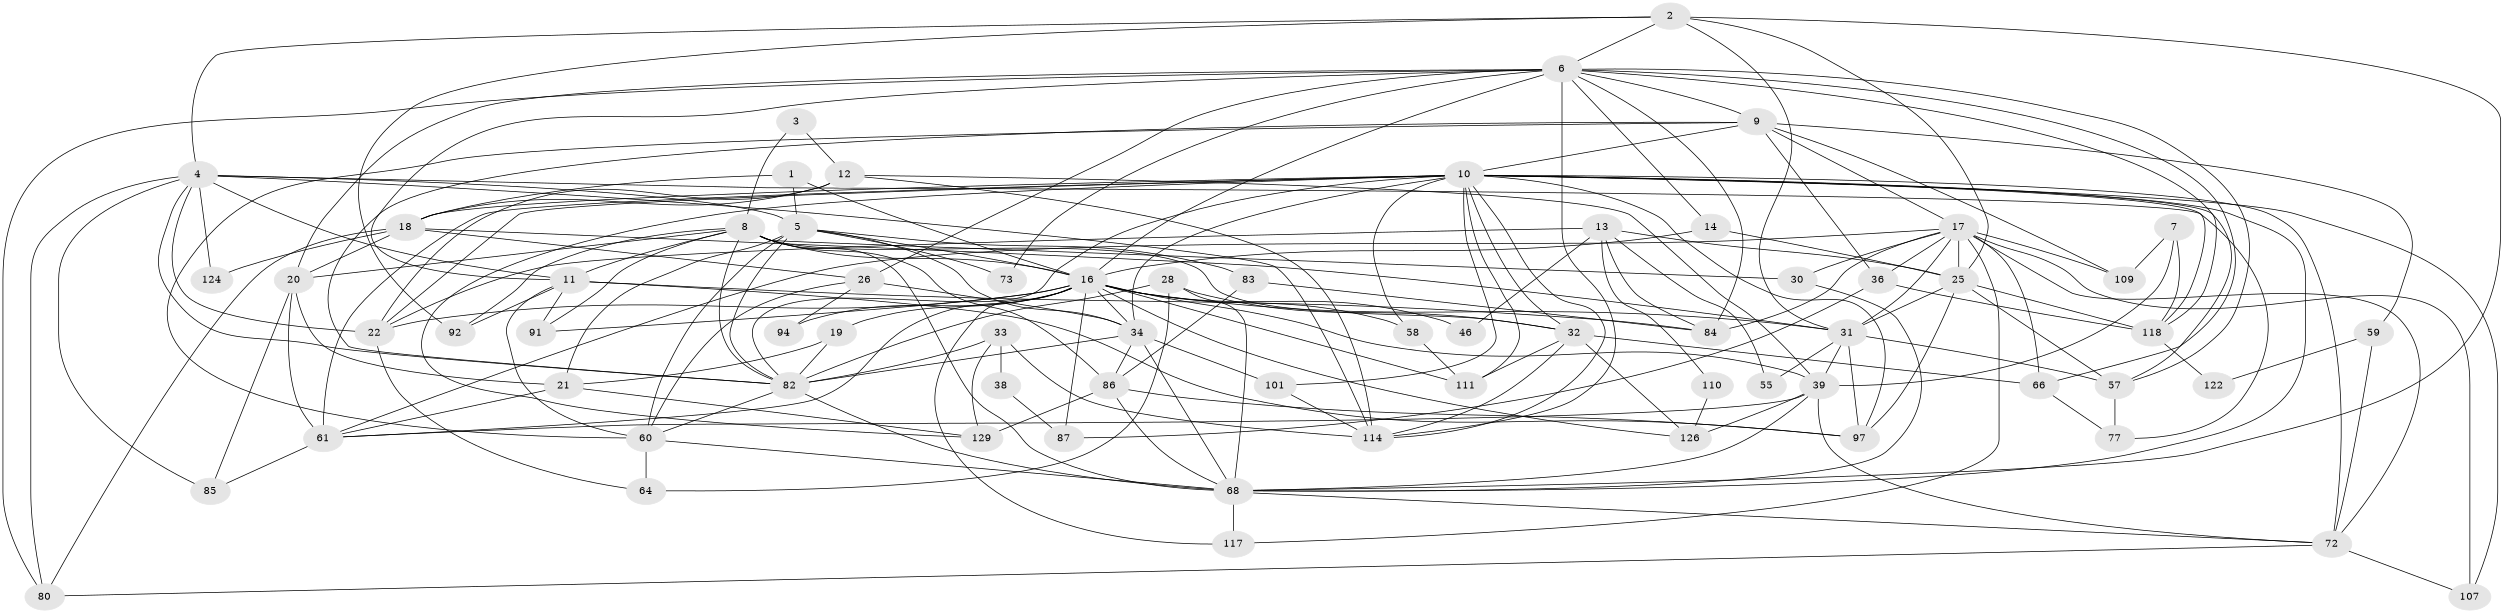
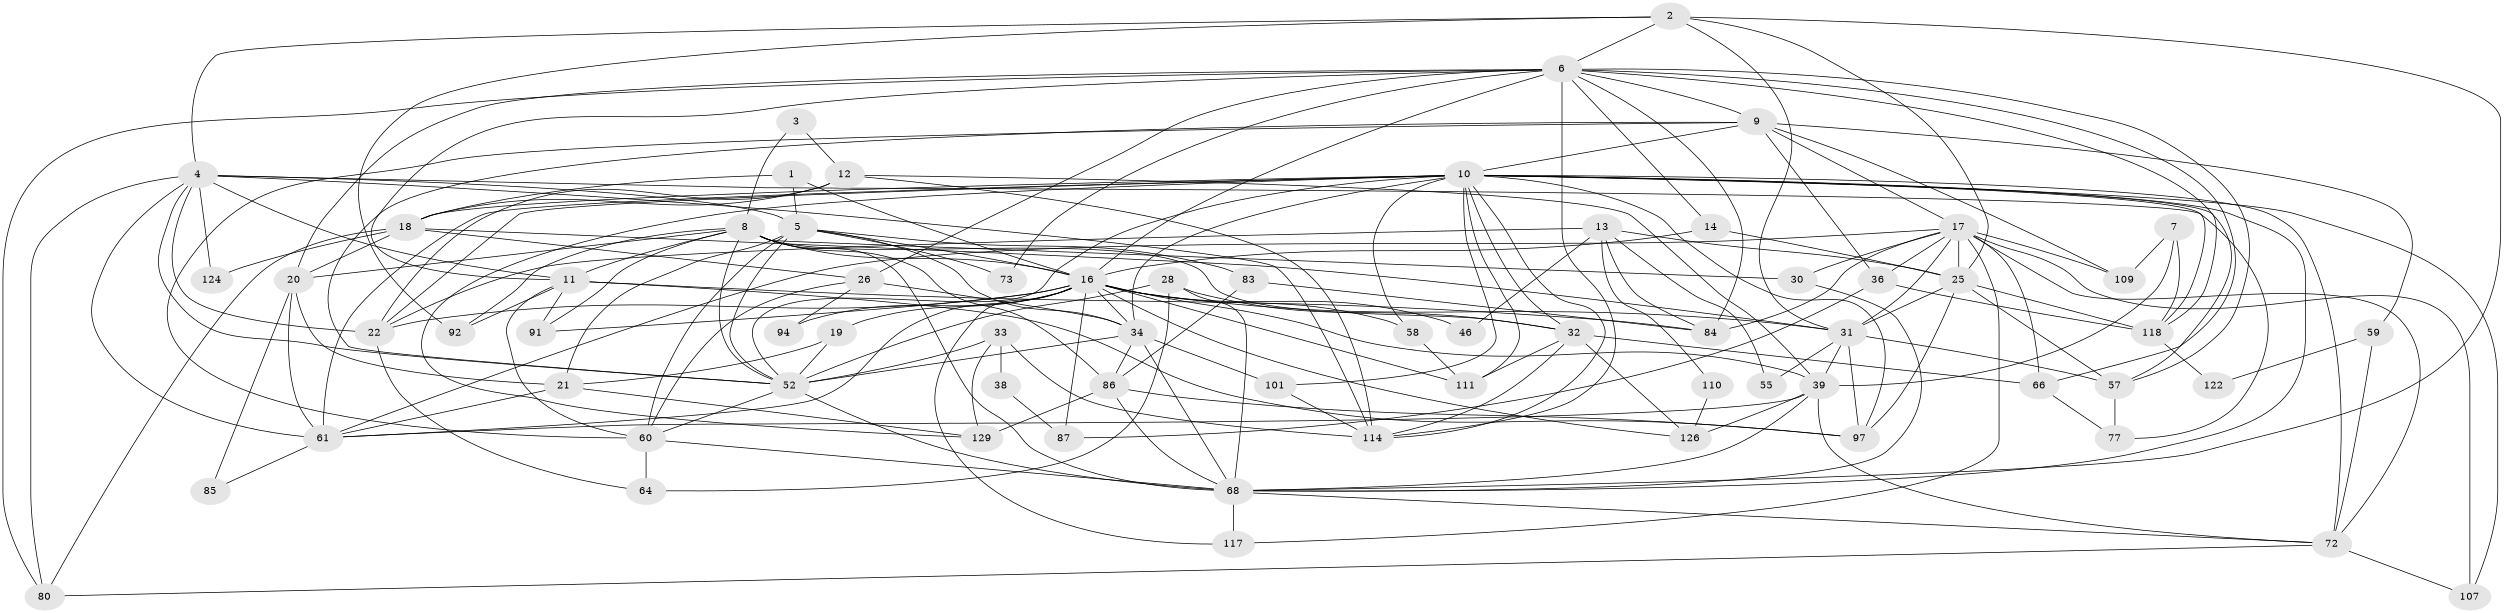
(59, 329) -> (112, 356)
(790, 386) -> (790, 386)
